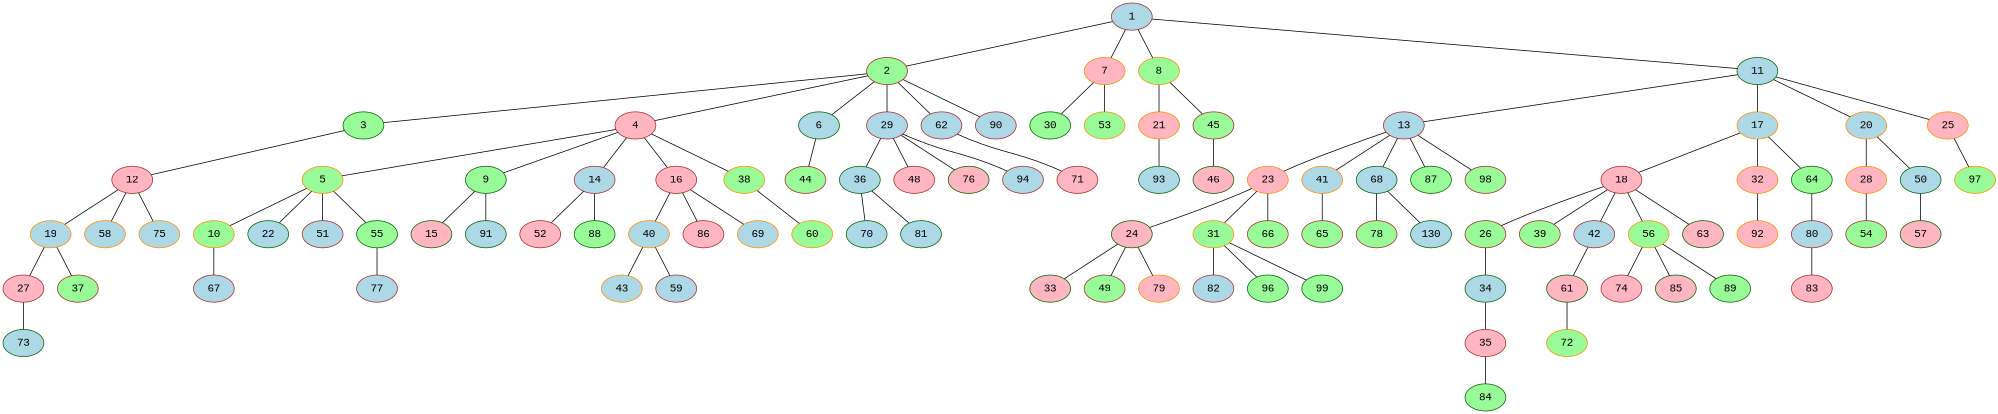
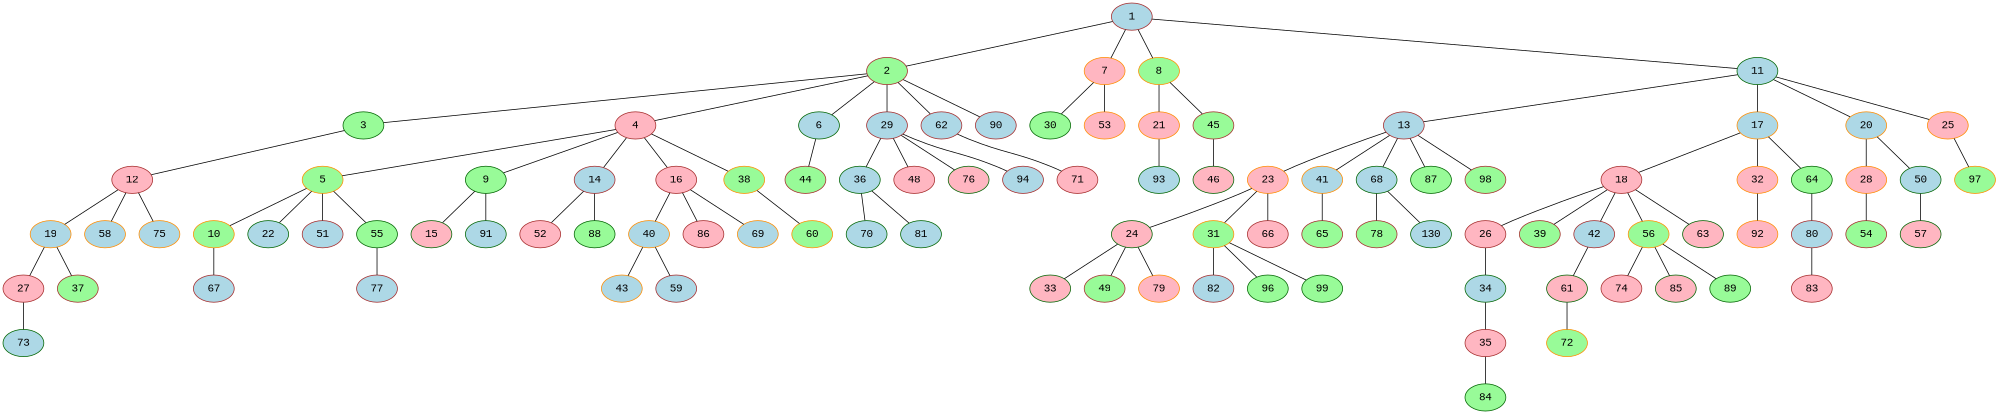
(1105, 125) -> (1105, 125)
(1268, 234) -> (1268, 234)
(1485, 234) -> (1485, 234)
